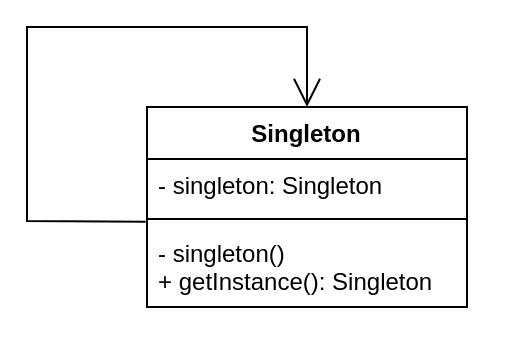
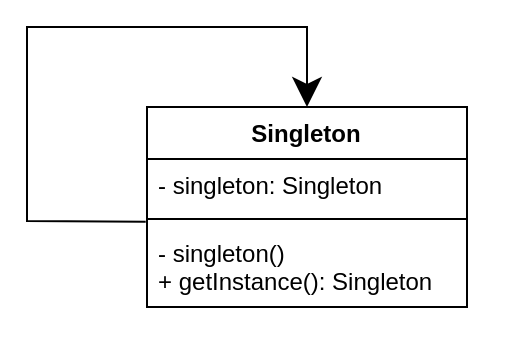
(307, 90) -> (307, 83)
